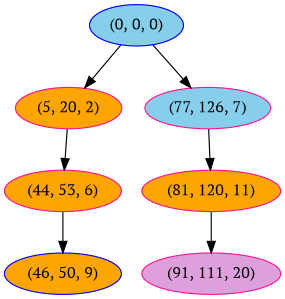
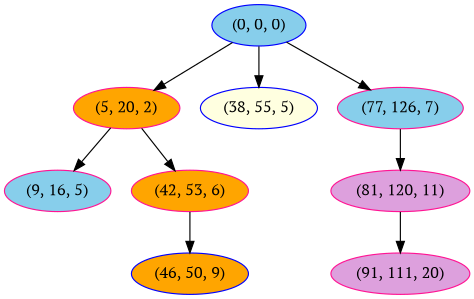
none -> (259, 108)
none -> (58, 191)
(63, 191) -> (190, 191)
(211, 191) -> (400, 191)
